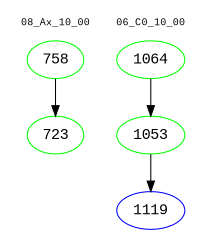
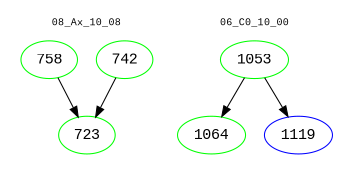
(56, 23) -> (87, 23)
none -> (125, 60)
(151, 92) -> (236, 93)
